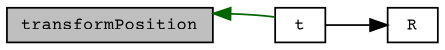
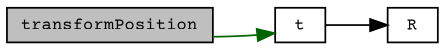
(253, 15) -> (235, 36)
